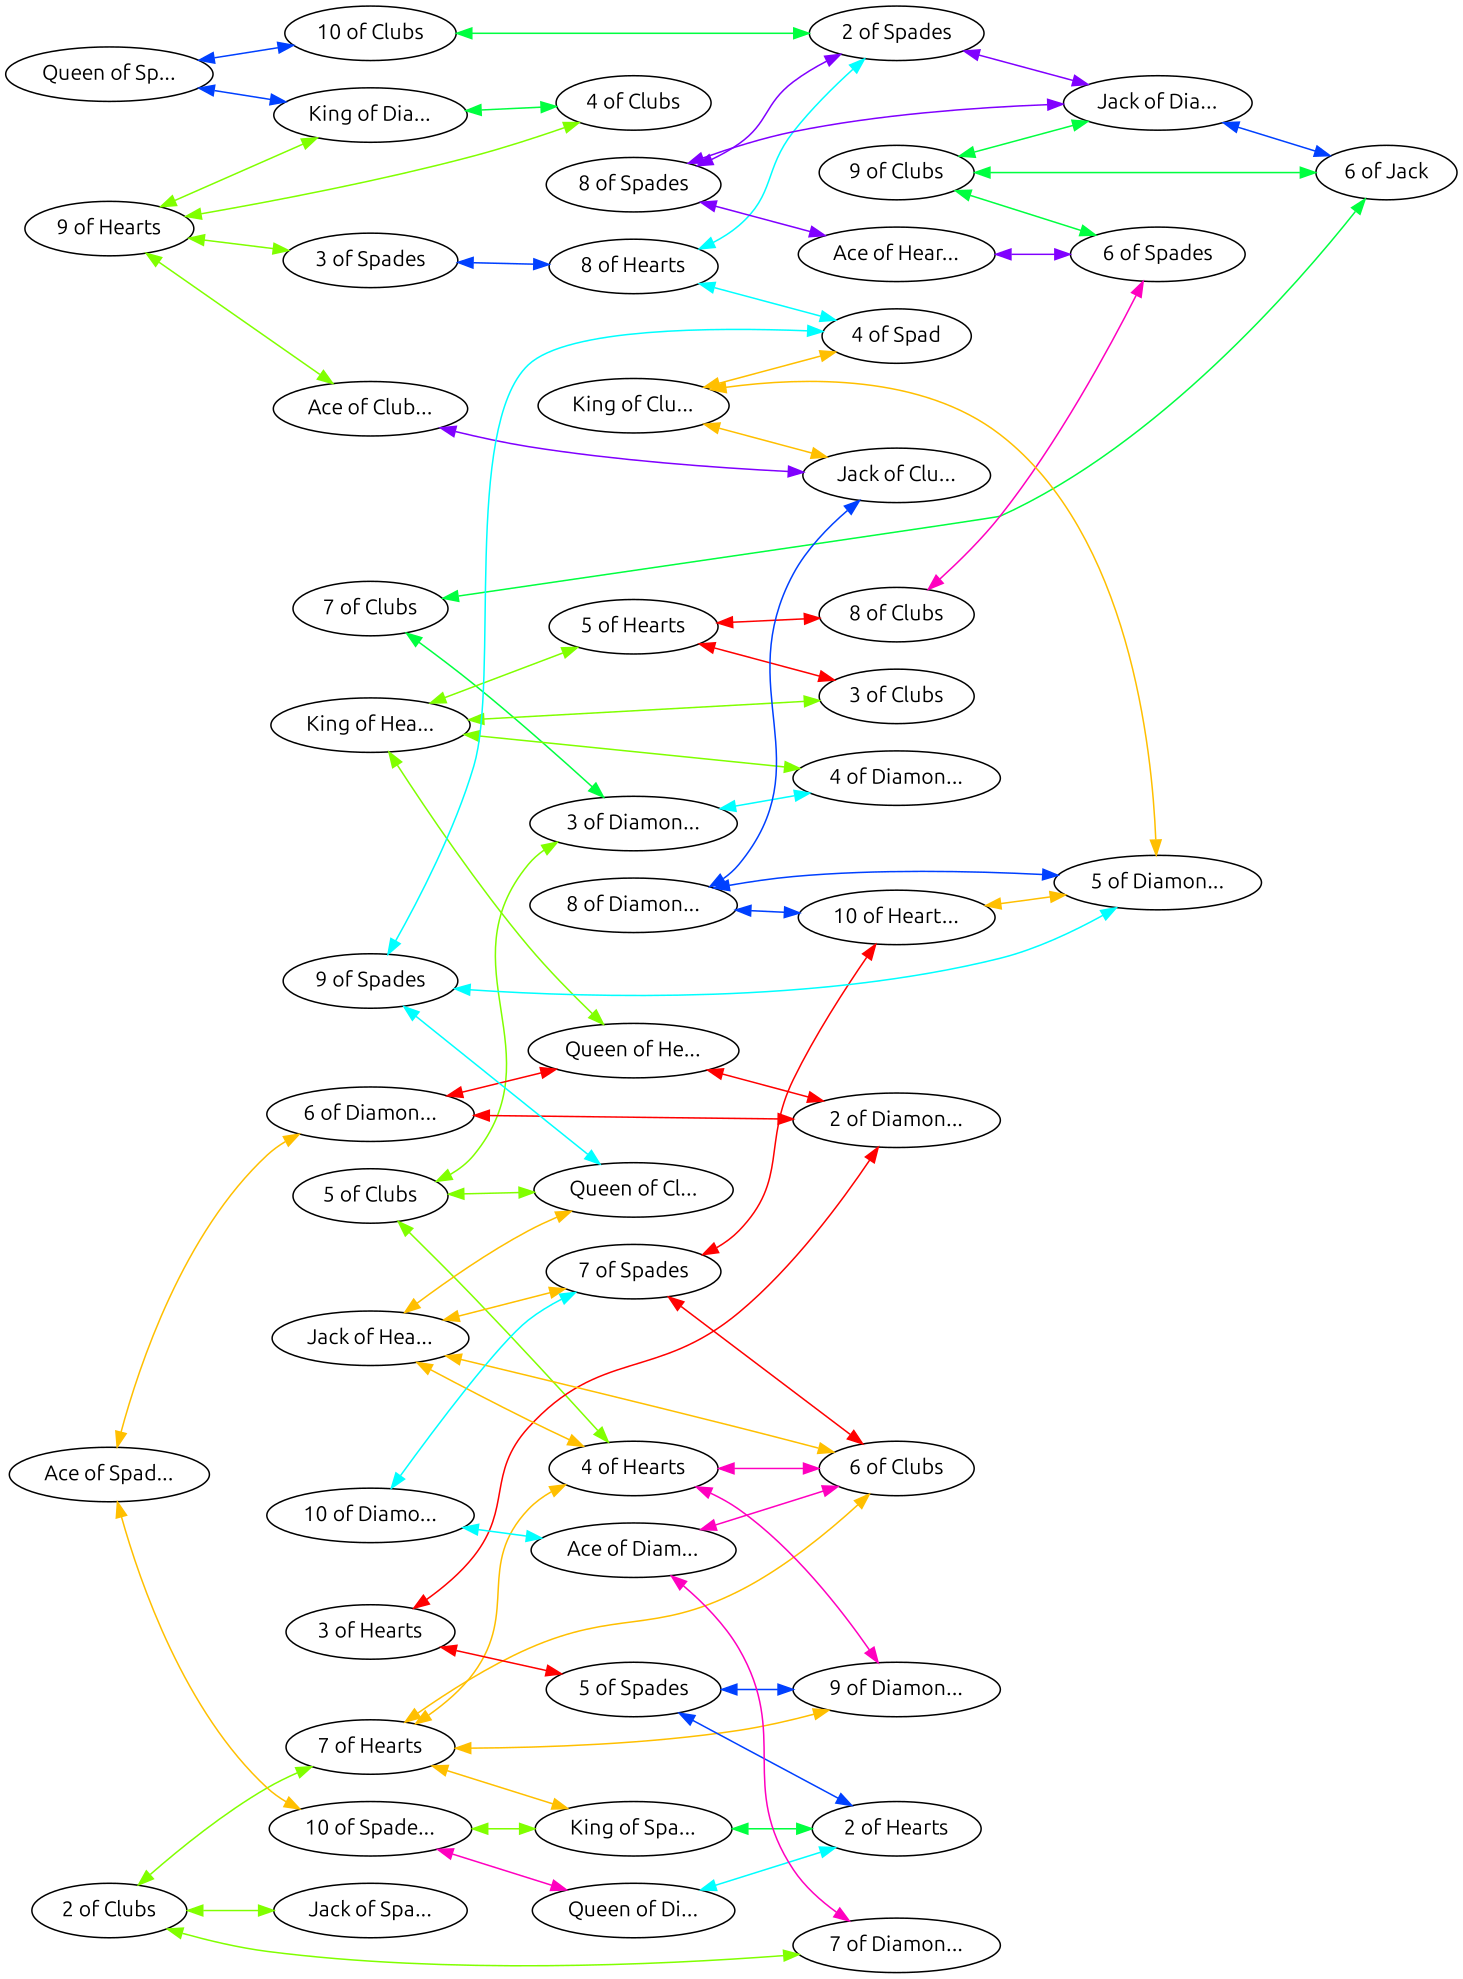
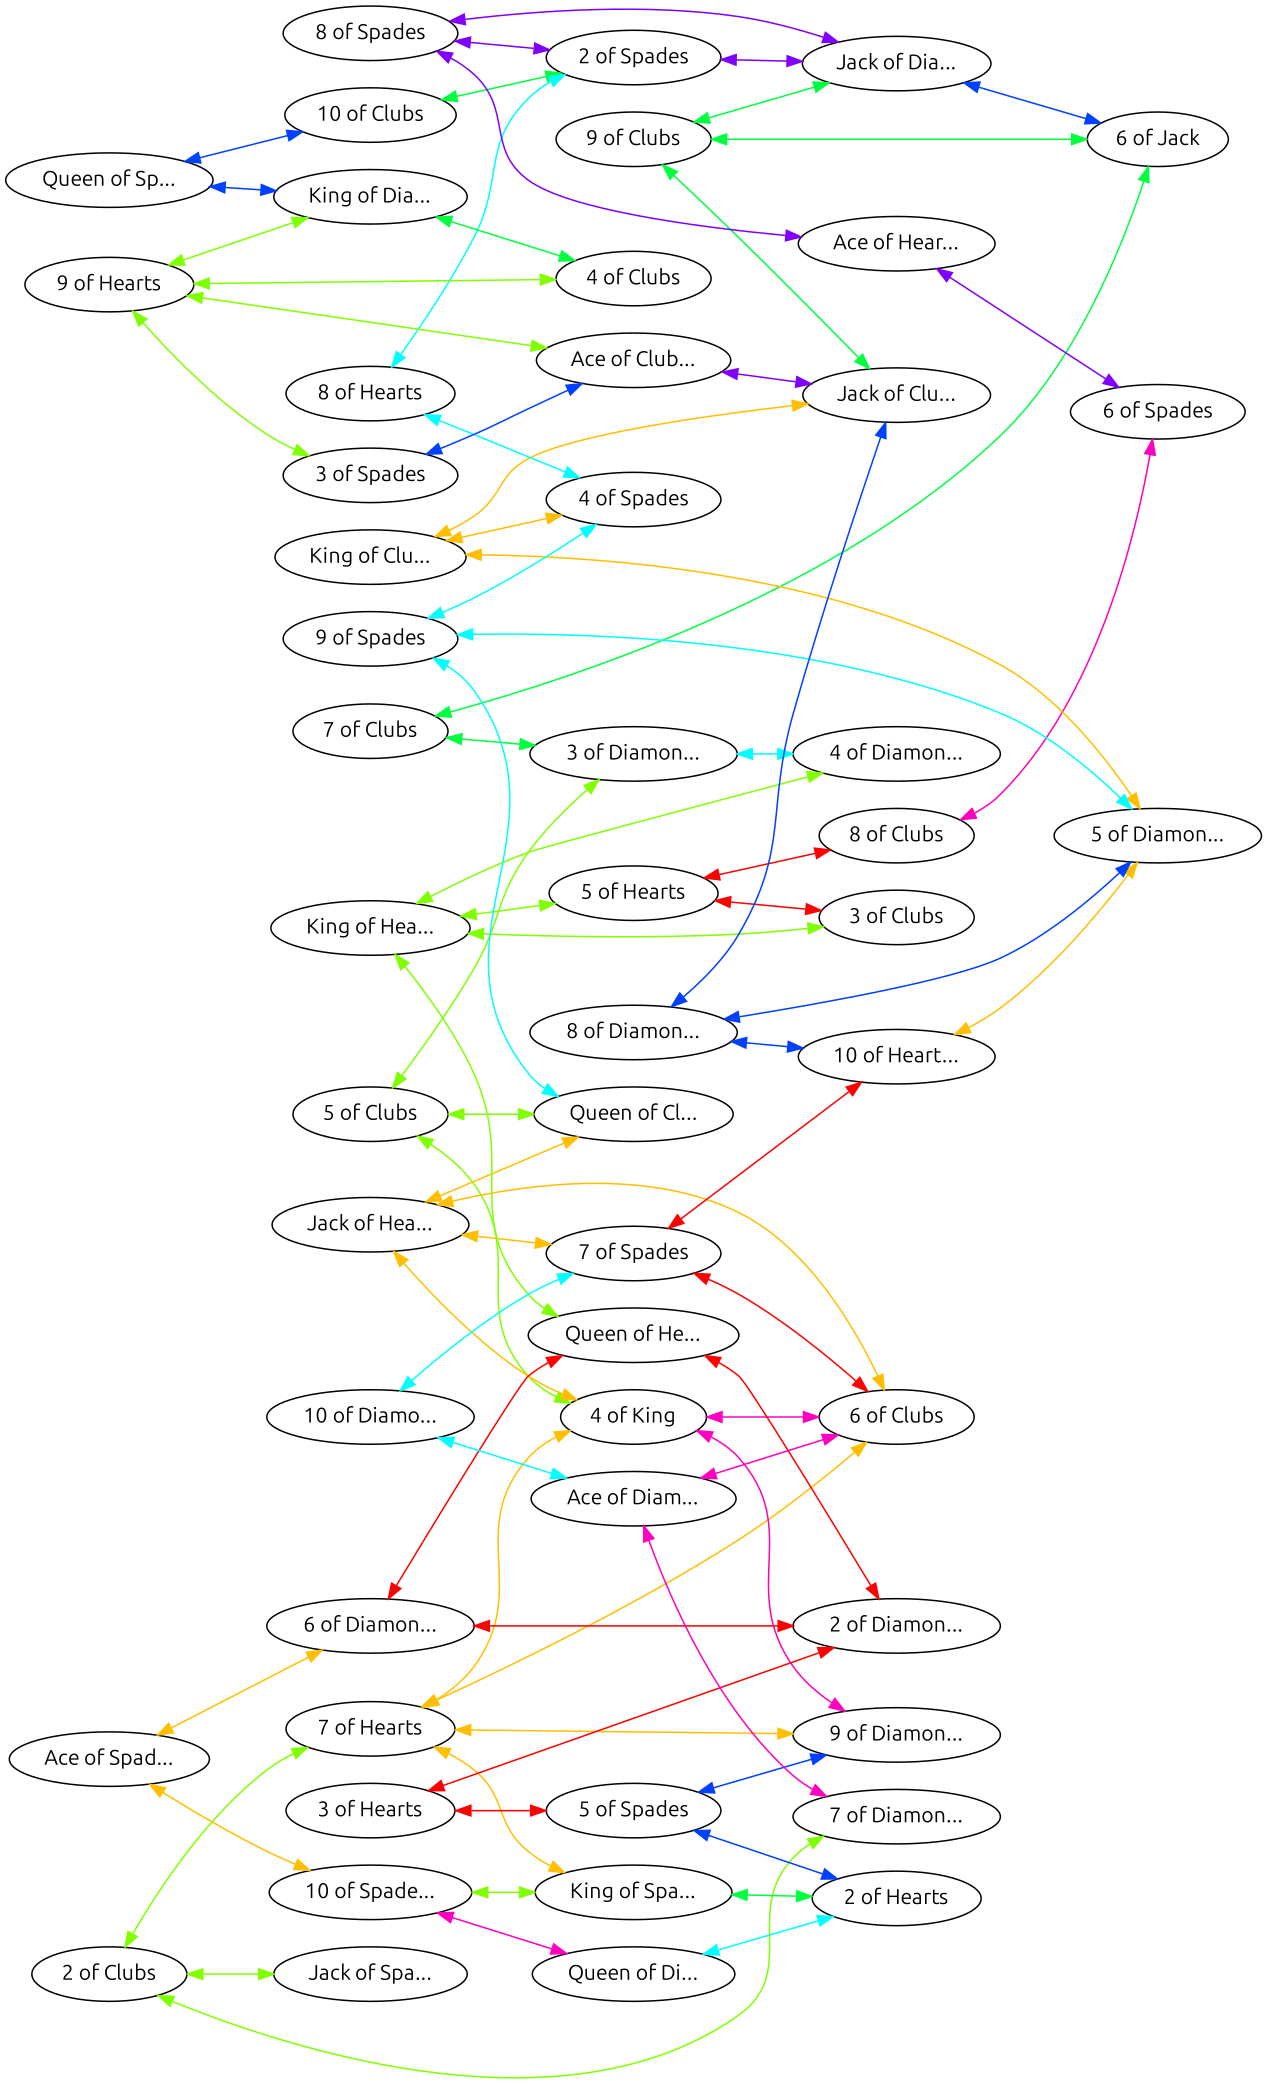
(1026, 213) -> (767, 266)
(503, 263) -> (504, 420)
(897, 336) -> (634, 500)
(634, 1468) -> (634, 1417)
